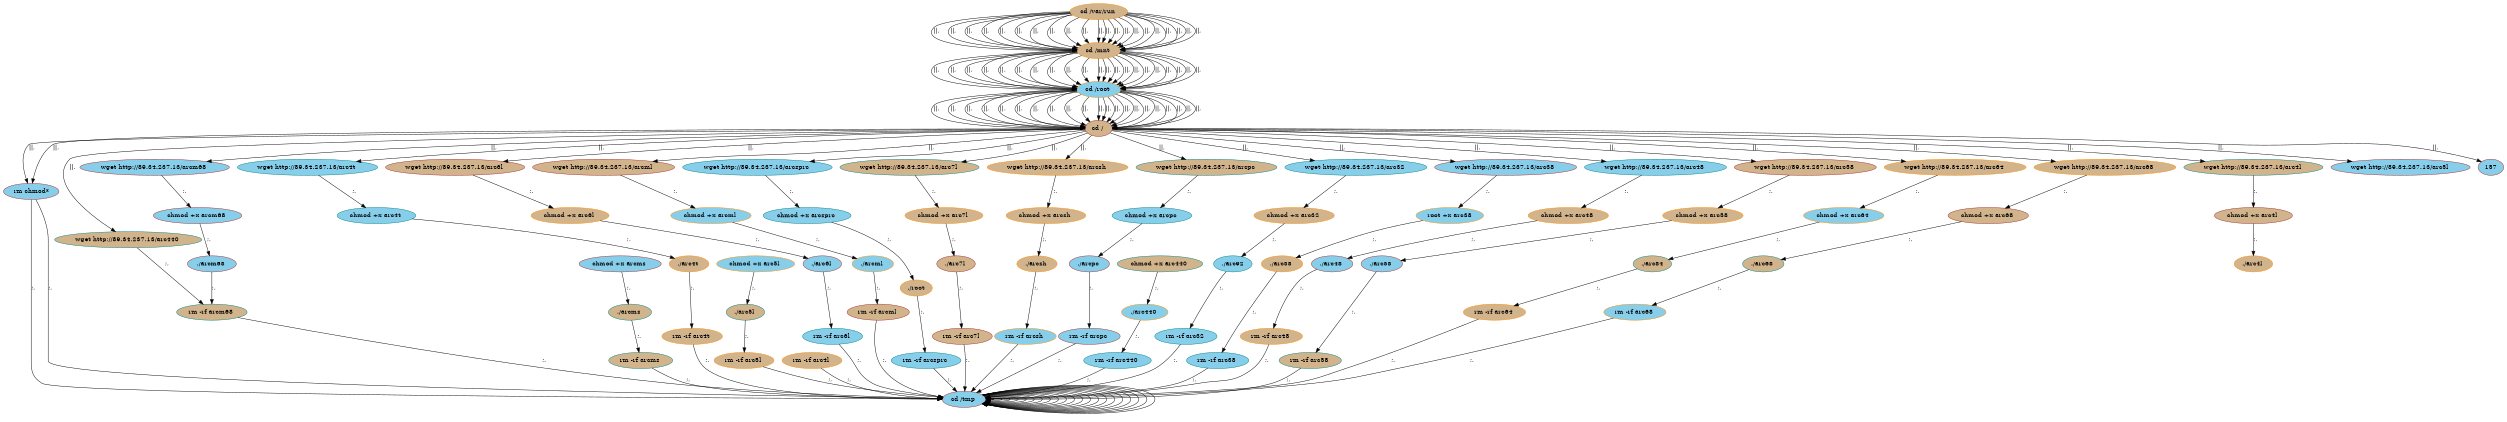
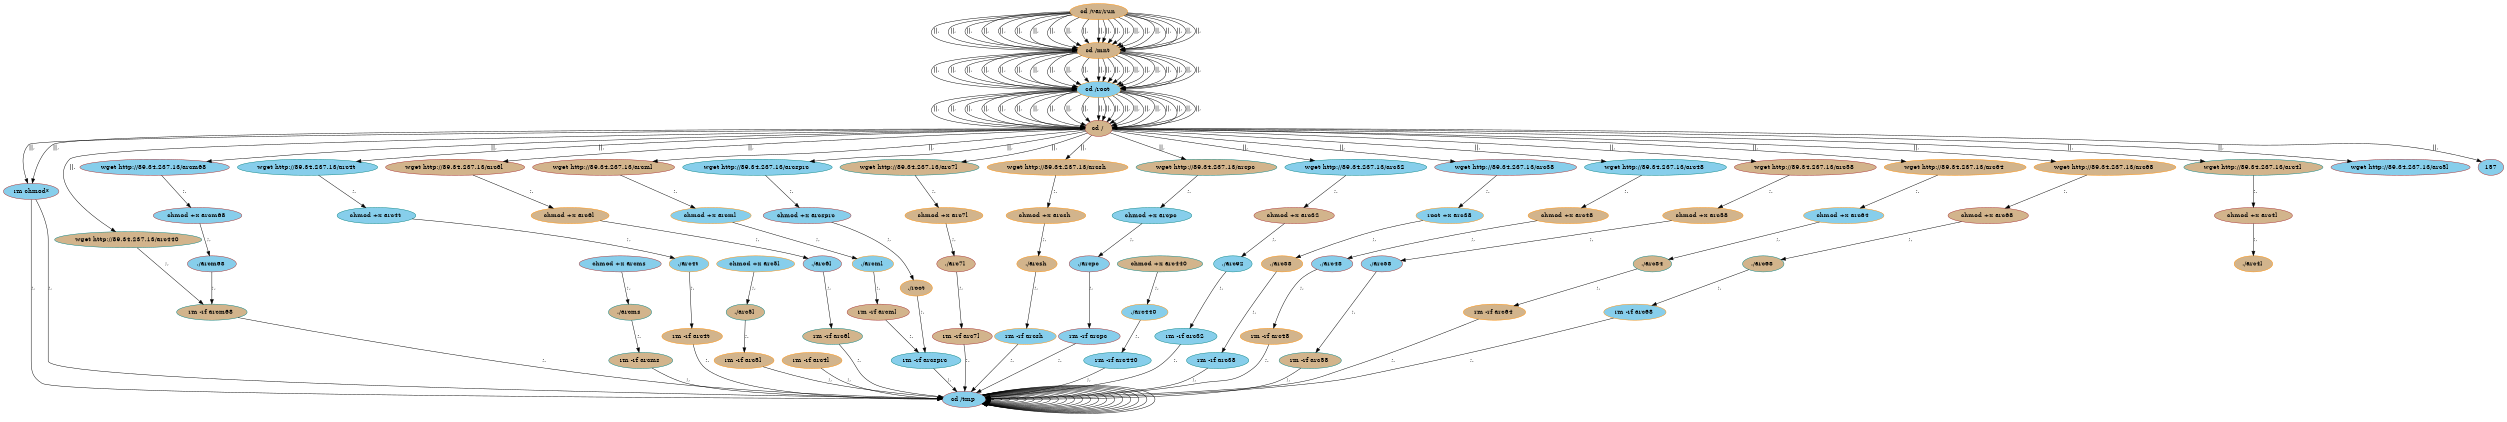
(807, 216) -> (807, 216)
(1294, 216) -> (1294, 216)
(689, 264) -> (689, 264)
(833, 336) -> (833, 336)
(887, 374) -> (900, 335)
